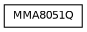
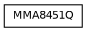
(43, 16) -> (43, 16)
